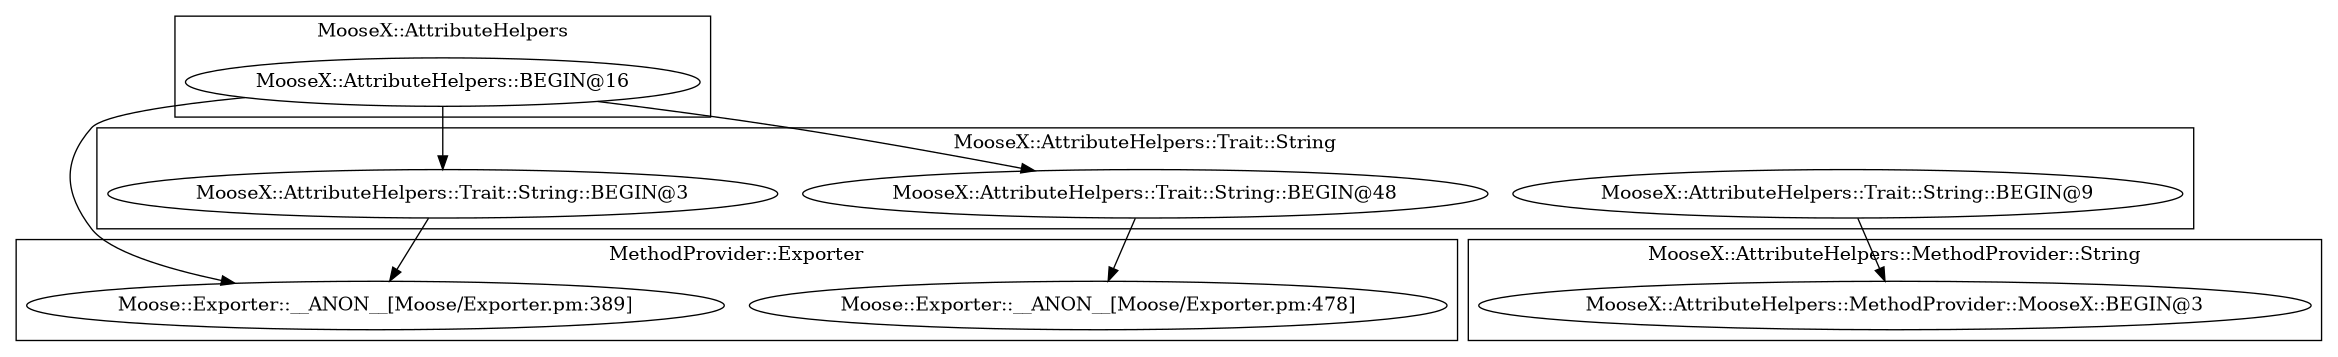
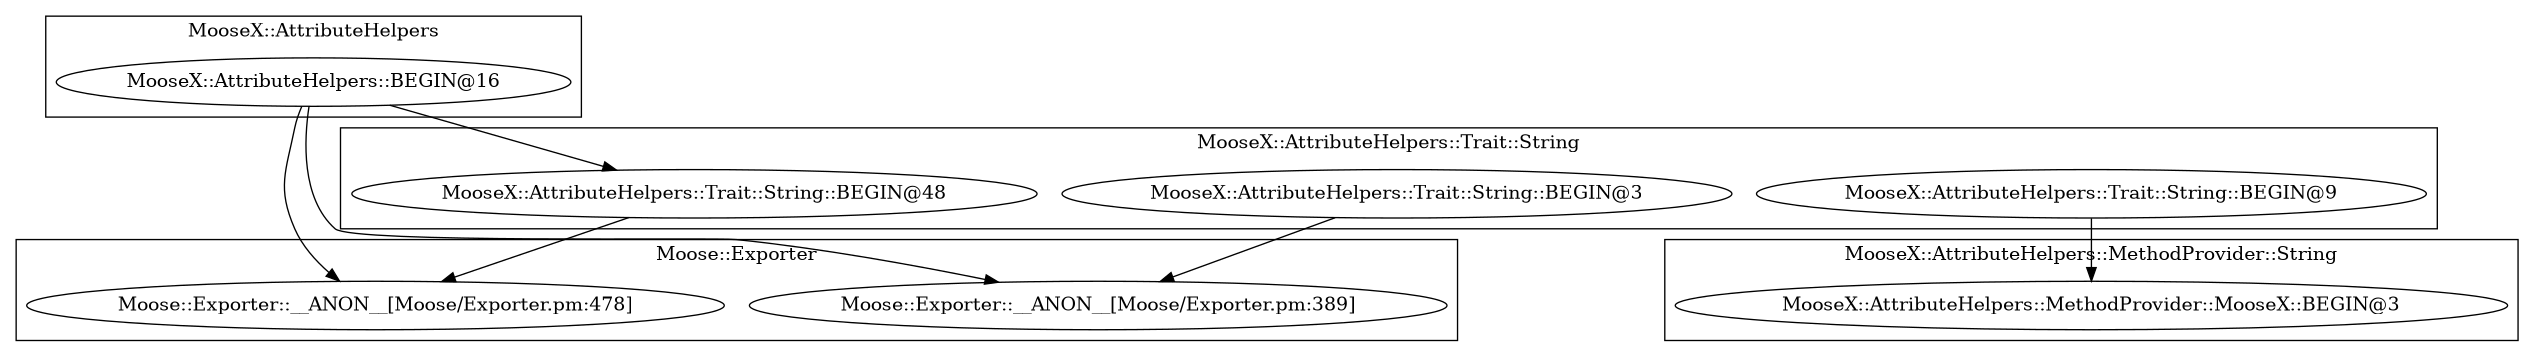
(443, 136) -> (285, 195)
(737, 255) -> (737, 255)
